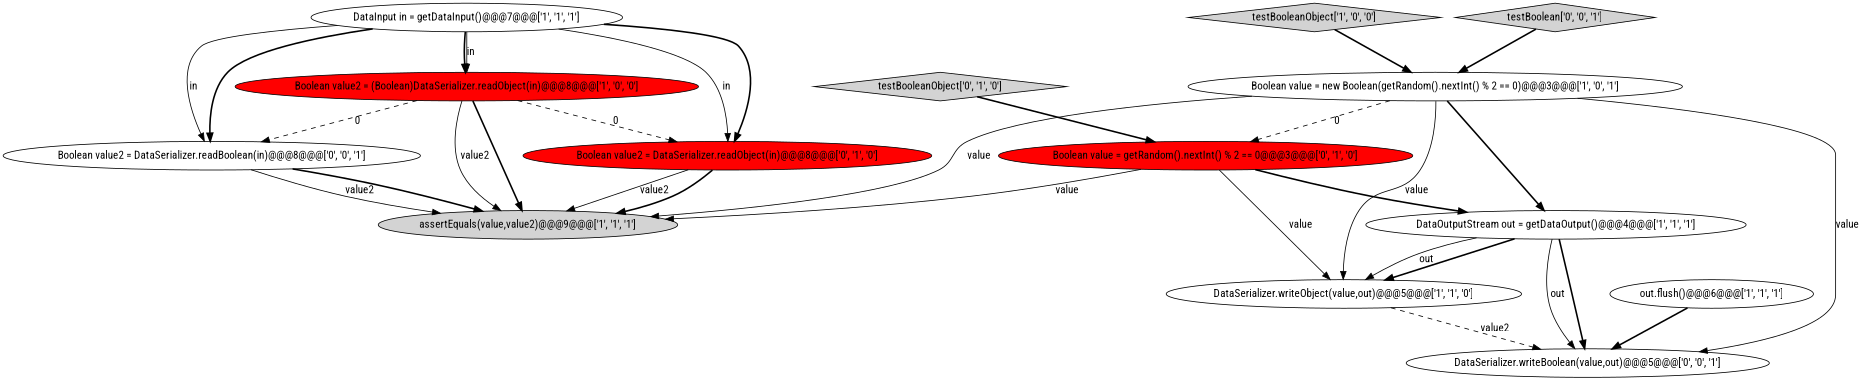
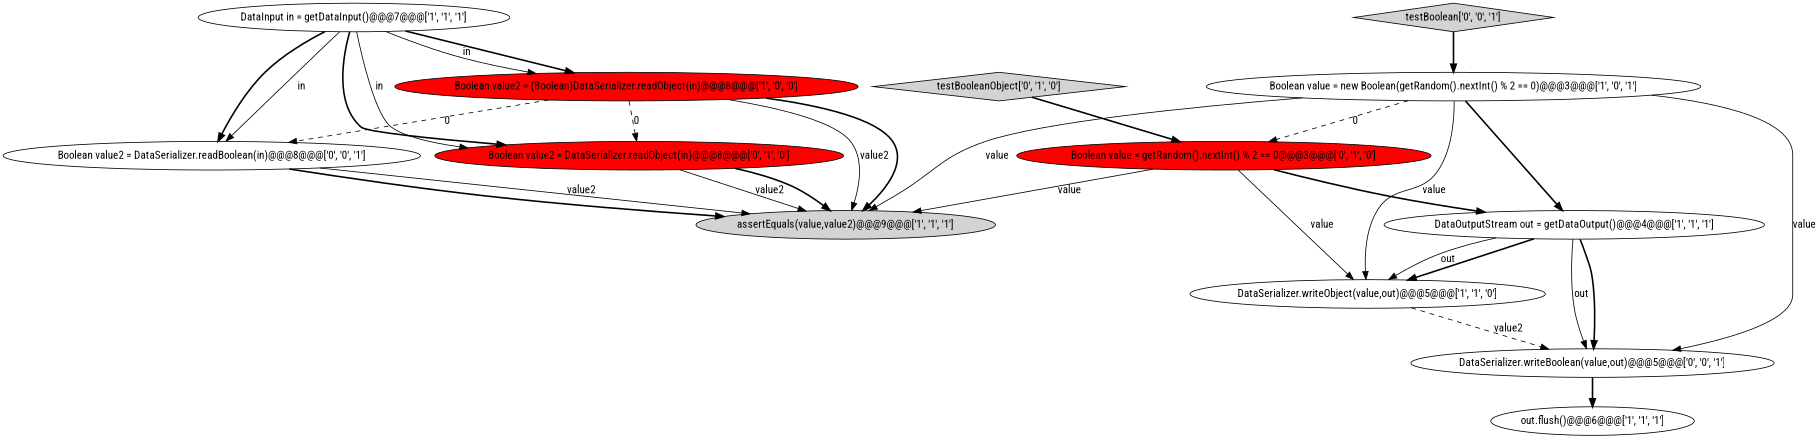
(1314, 17) -> none
(1654, 326) -> (1593, 388)
